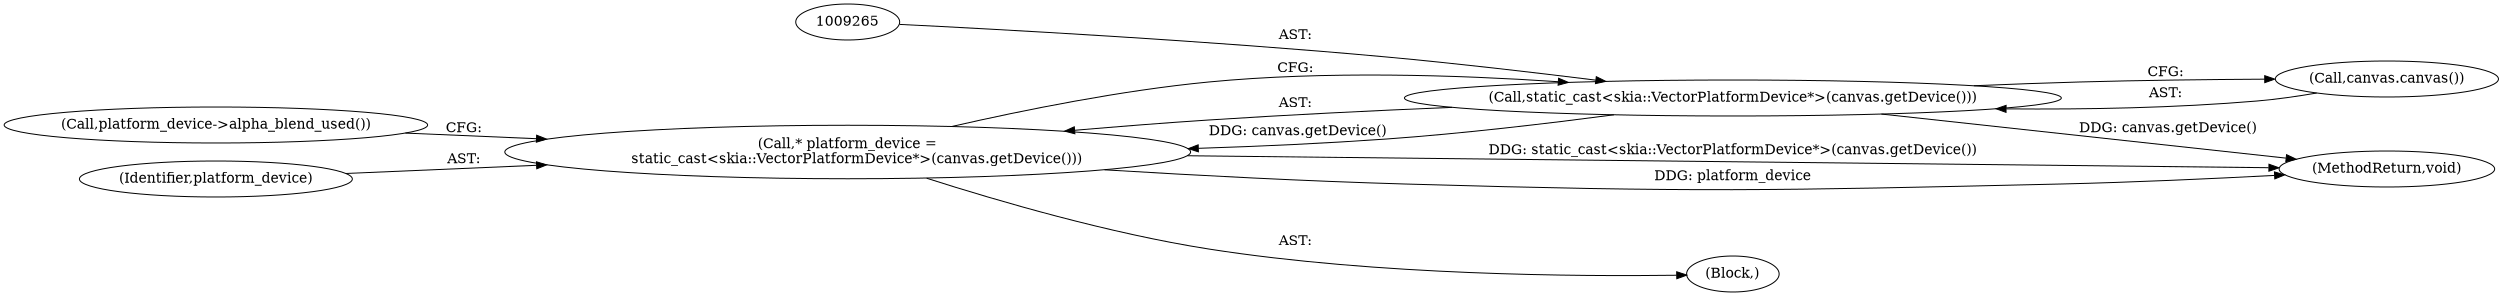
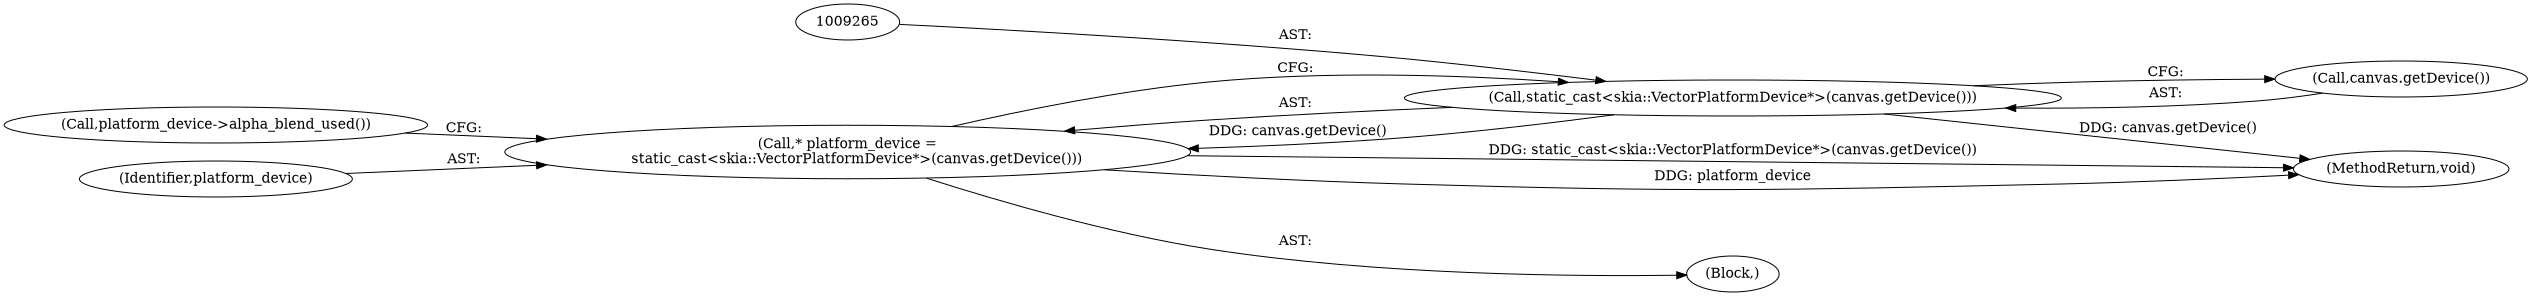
(2387, 79) -> (2401, 79)
